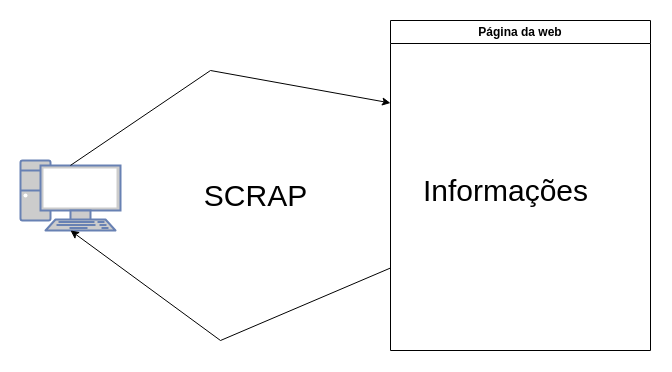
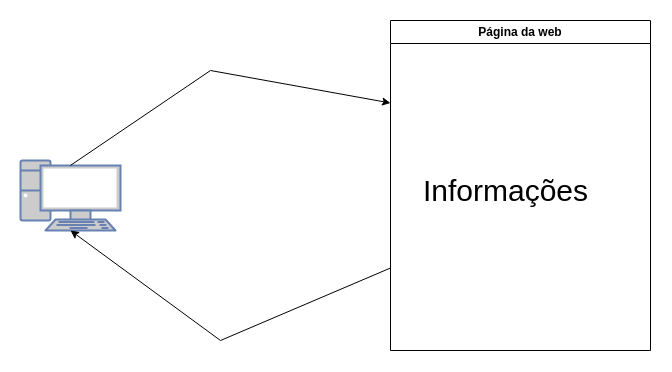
(256, 196) -> none
